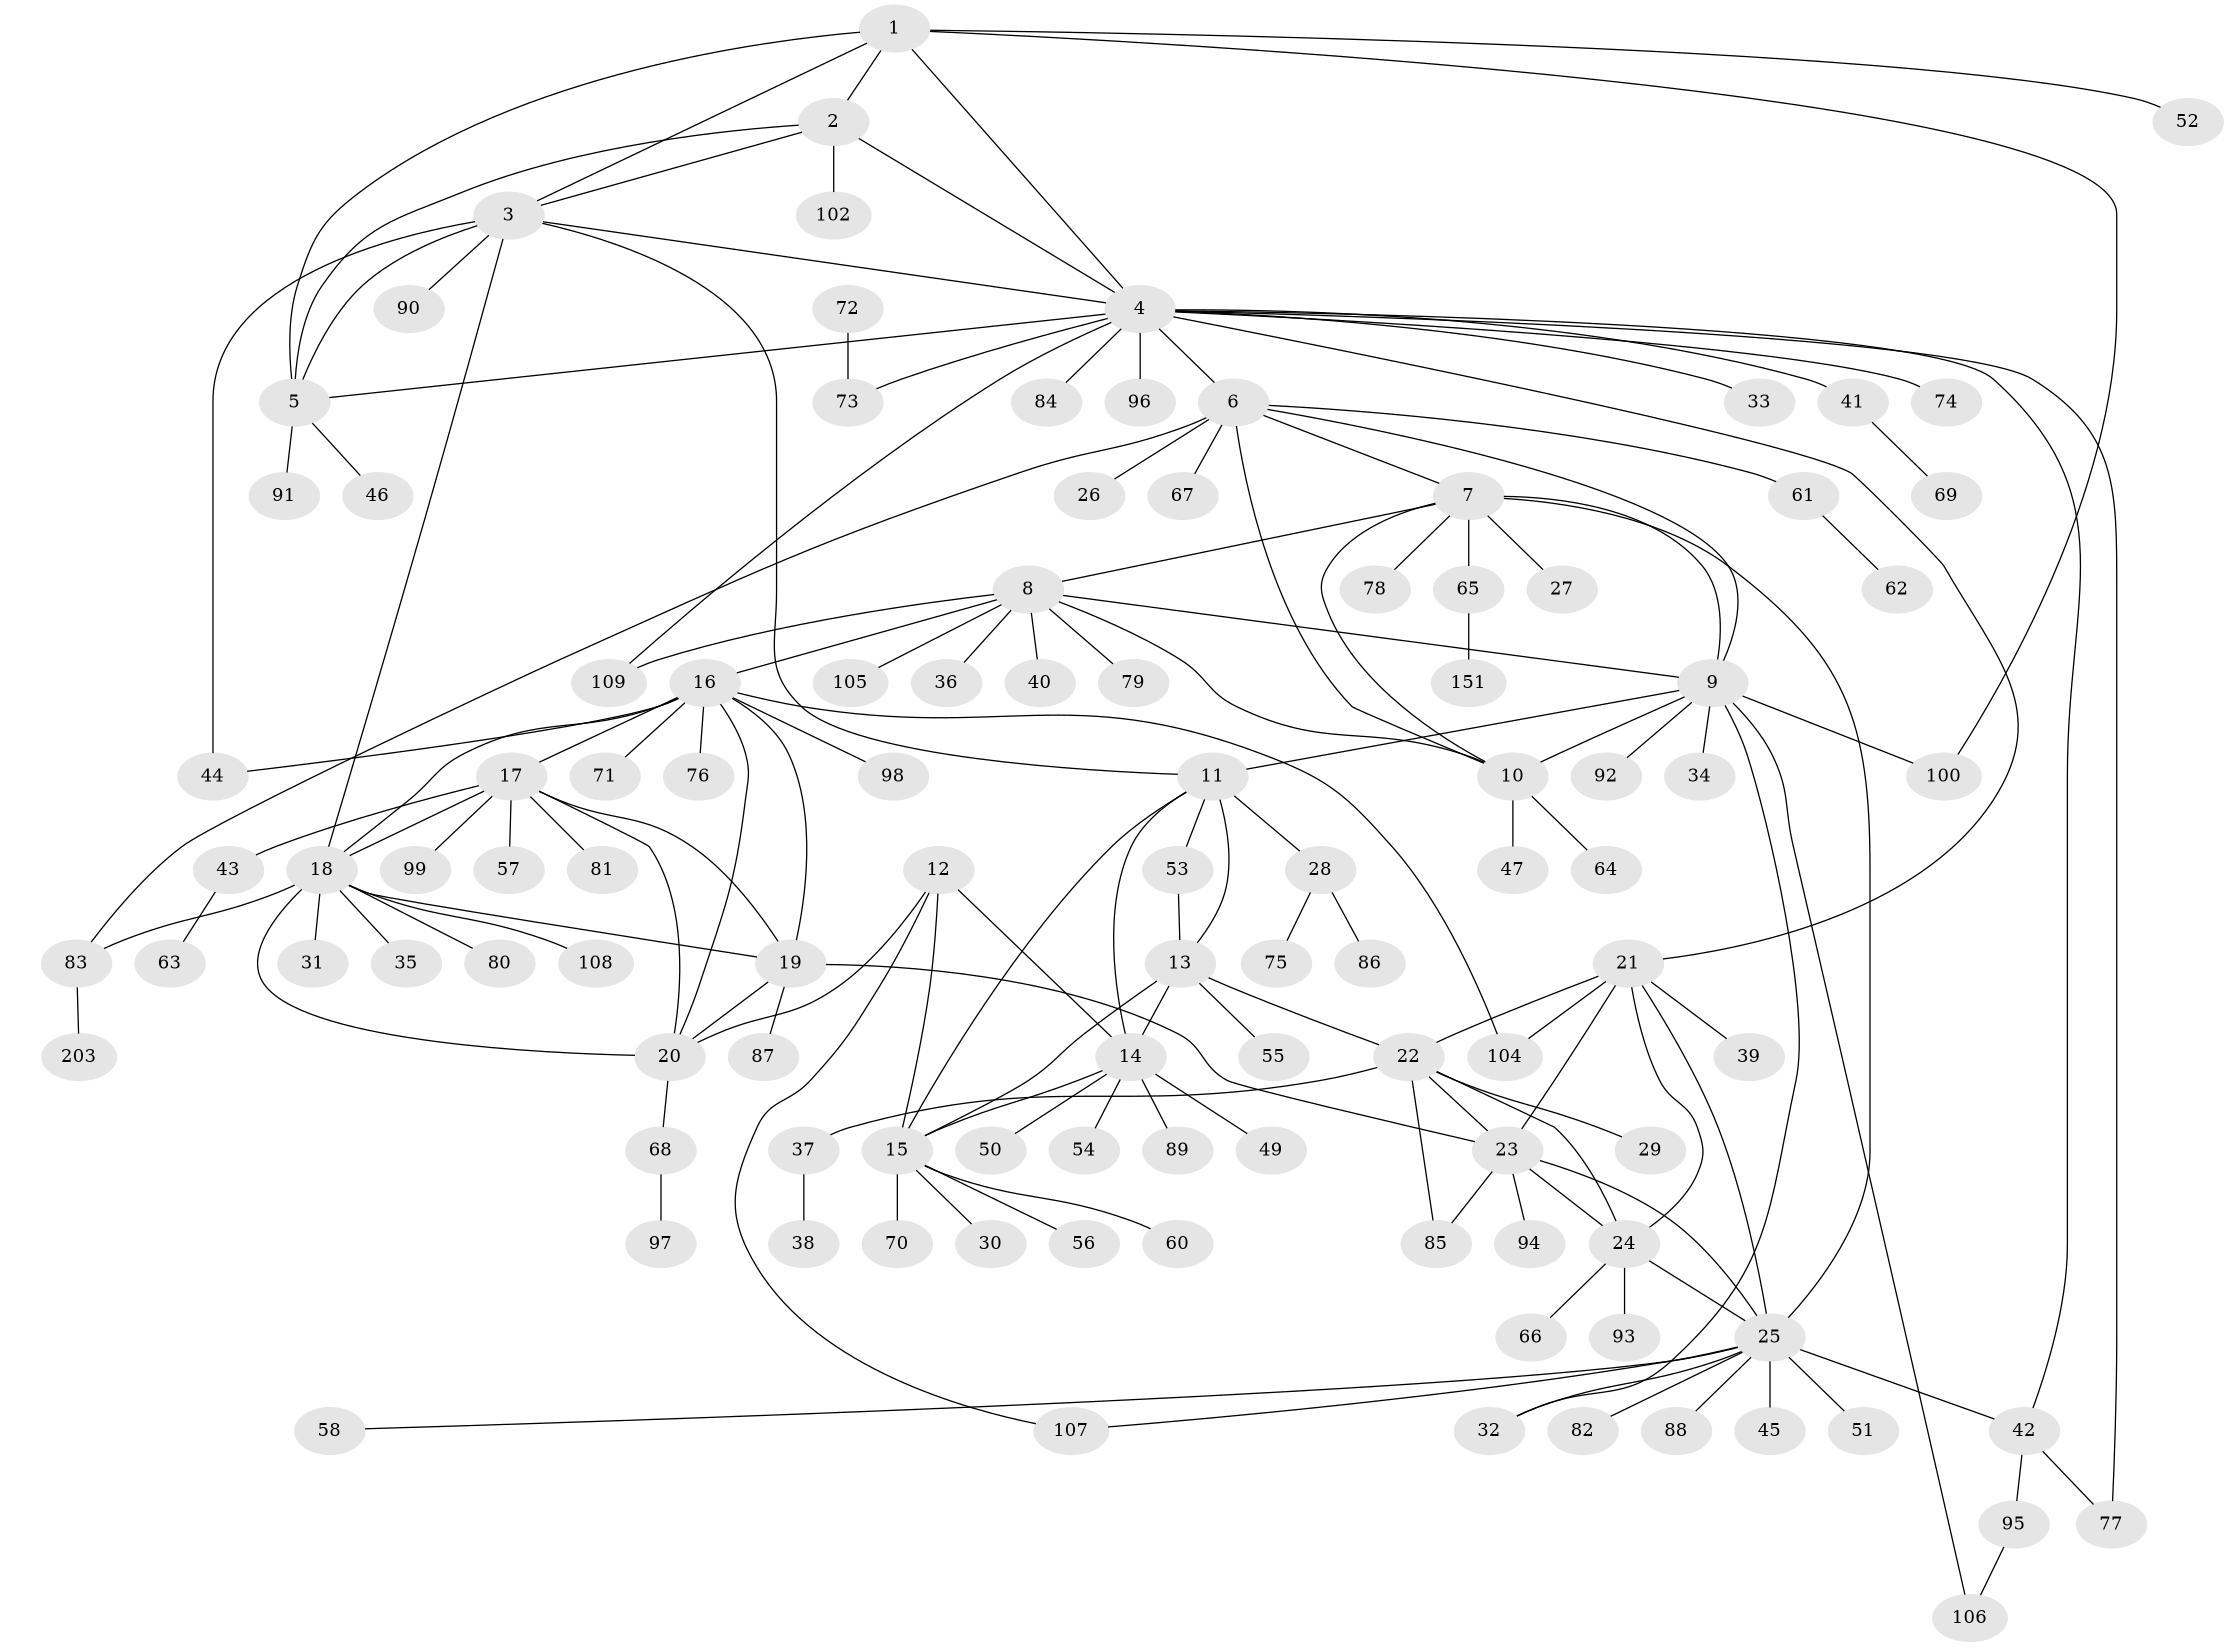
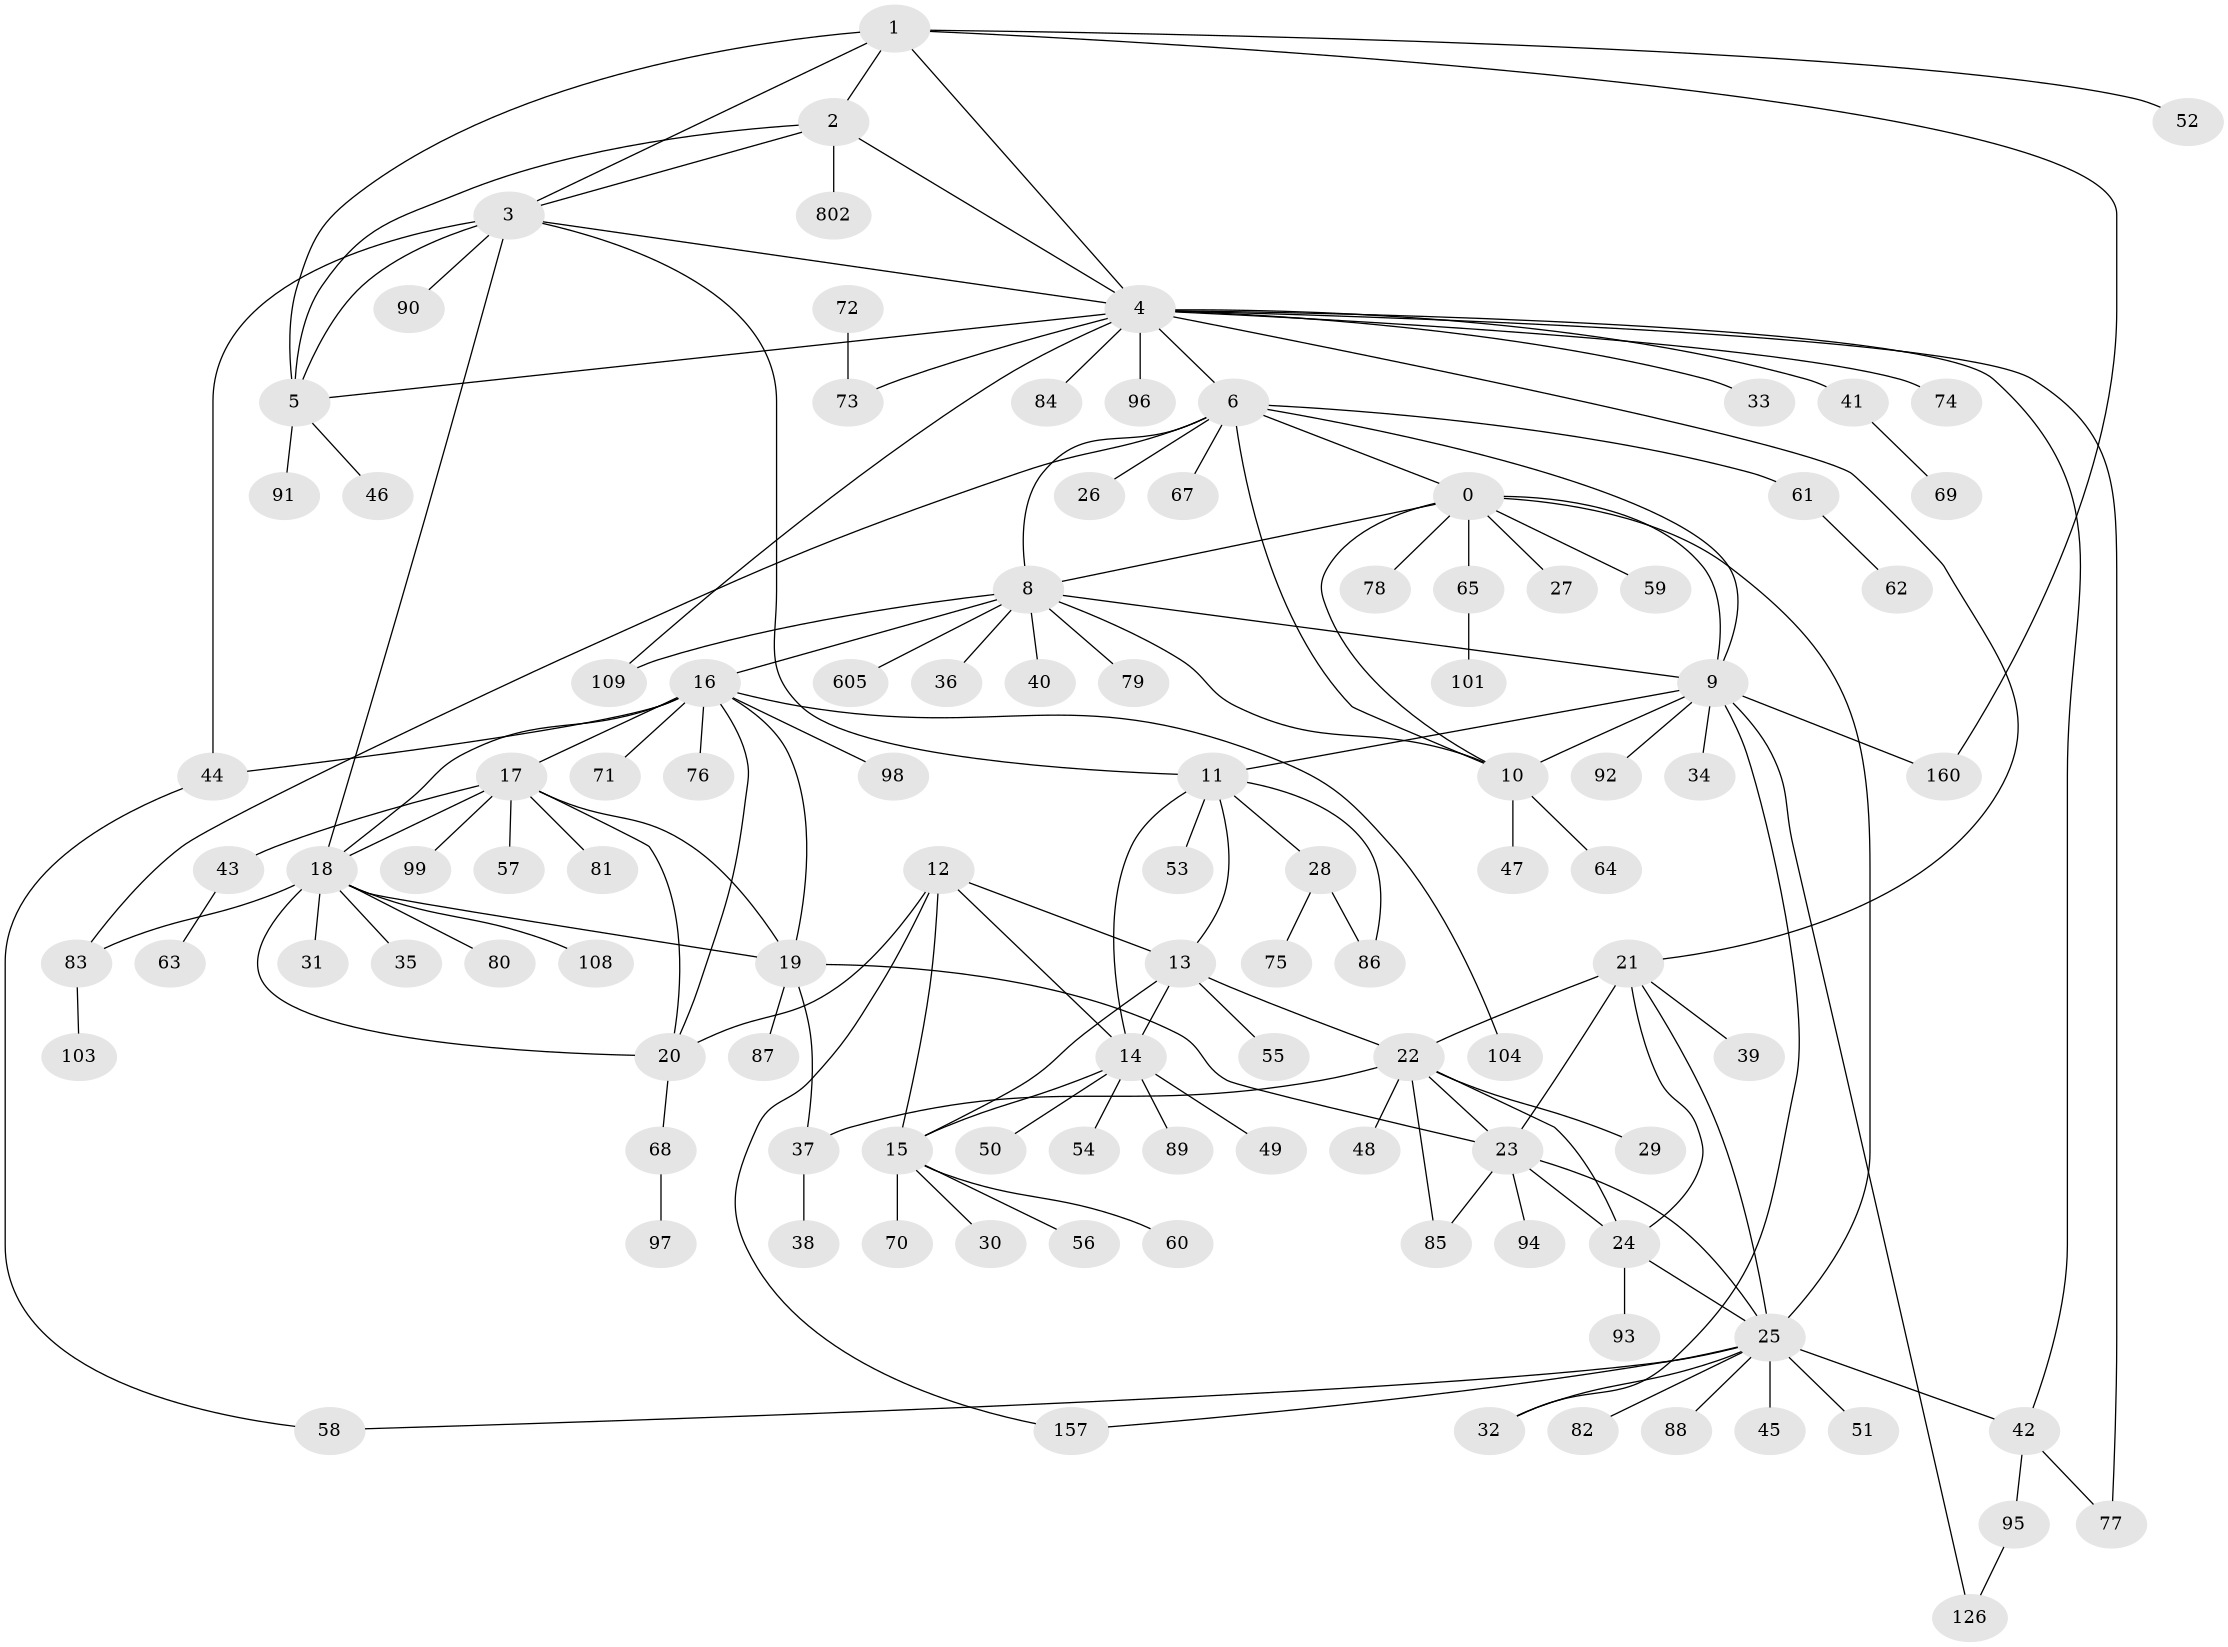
(834, 216) -> (834, 216)
none -> (1073, 448)
(1469, 496) -> (1469, 496)
none -> (1656, 590)
(851, 683) -> (851, 683)
(1469, 683) -> (1469, 683)
(1944, 777) -> (1944, 777)
(1179, 917) -> (1060, 917)
(1028, 943) -> (1353, 830)
(730, 1010) -> (812, 1056)
(1567, 1010) -> none
(79, 1057) -> (79, 1057)
none -> (1365, 1151)
none -> (5, 1158)
(1531, 1338) -> none
(1071, 1431) -> (1071, 1431)
(1970, 1618) -> (1970, 1618)
